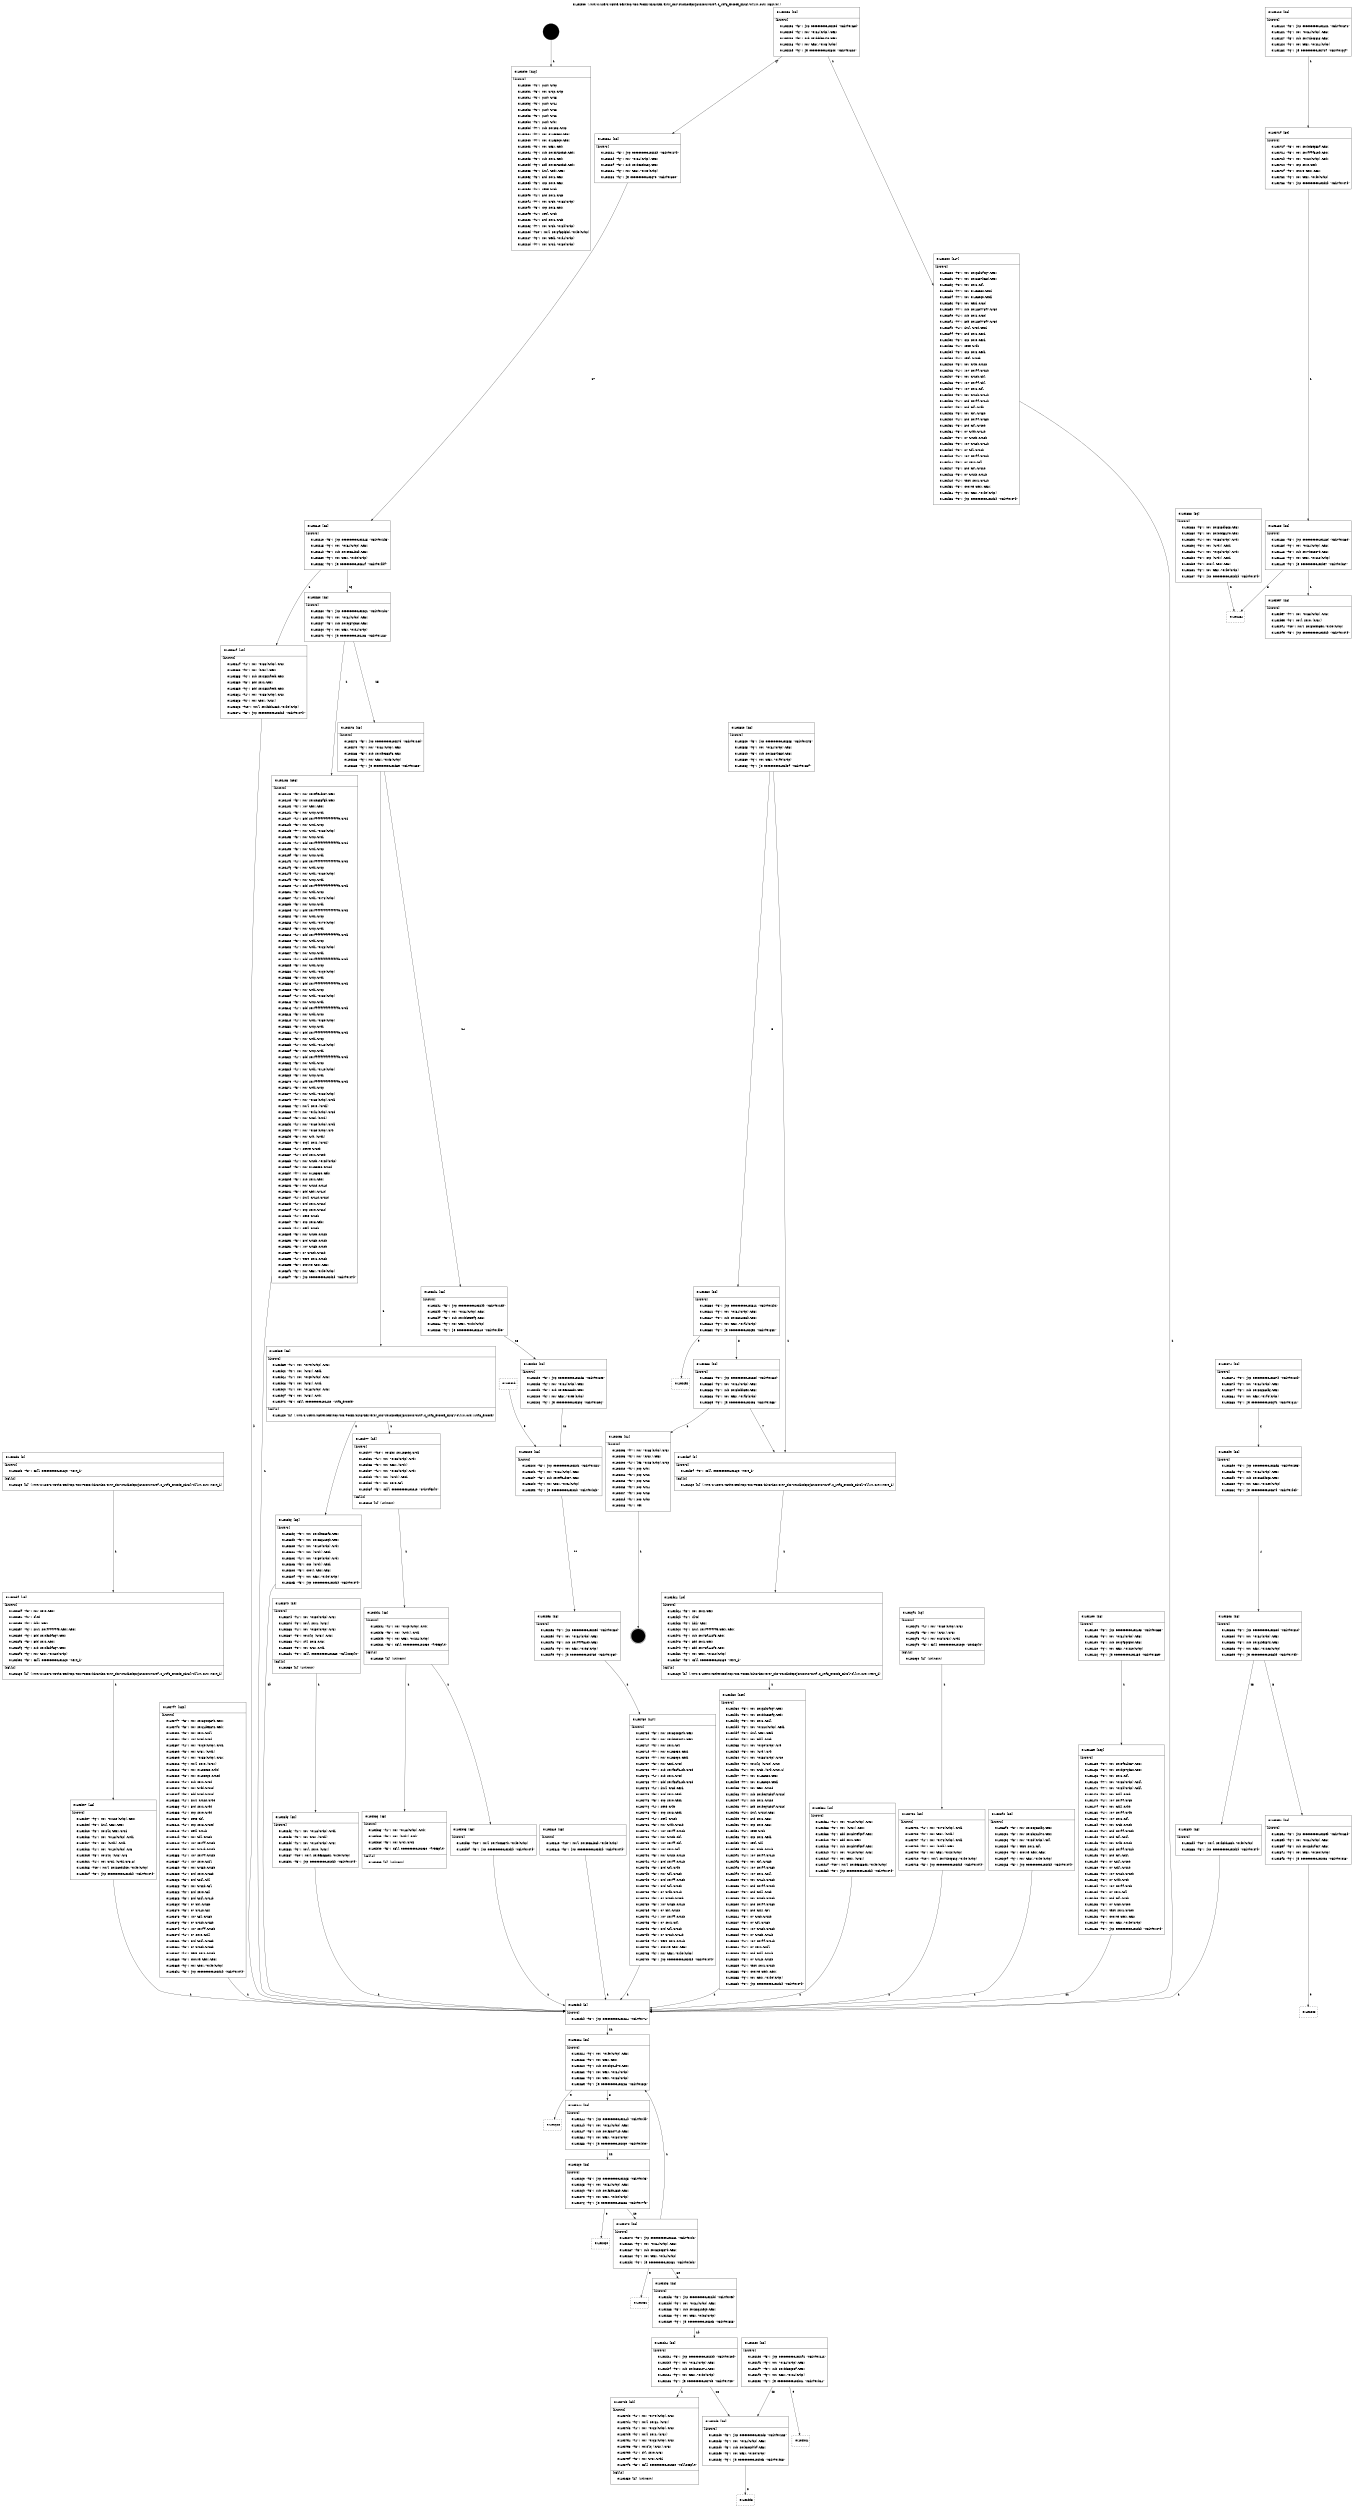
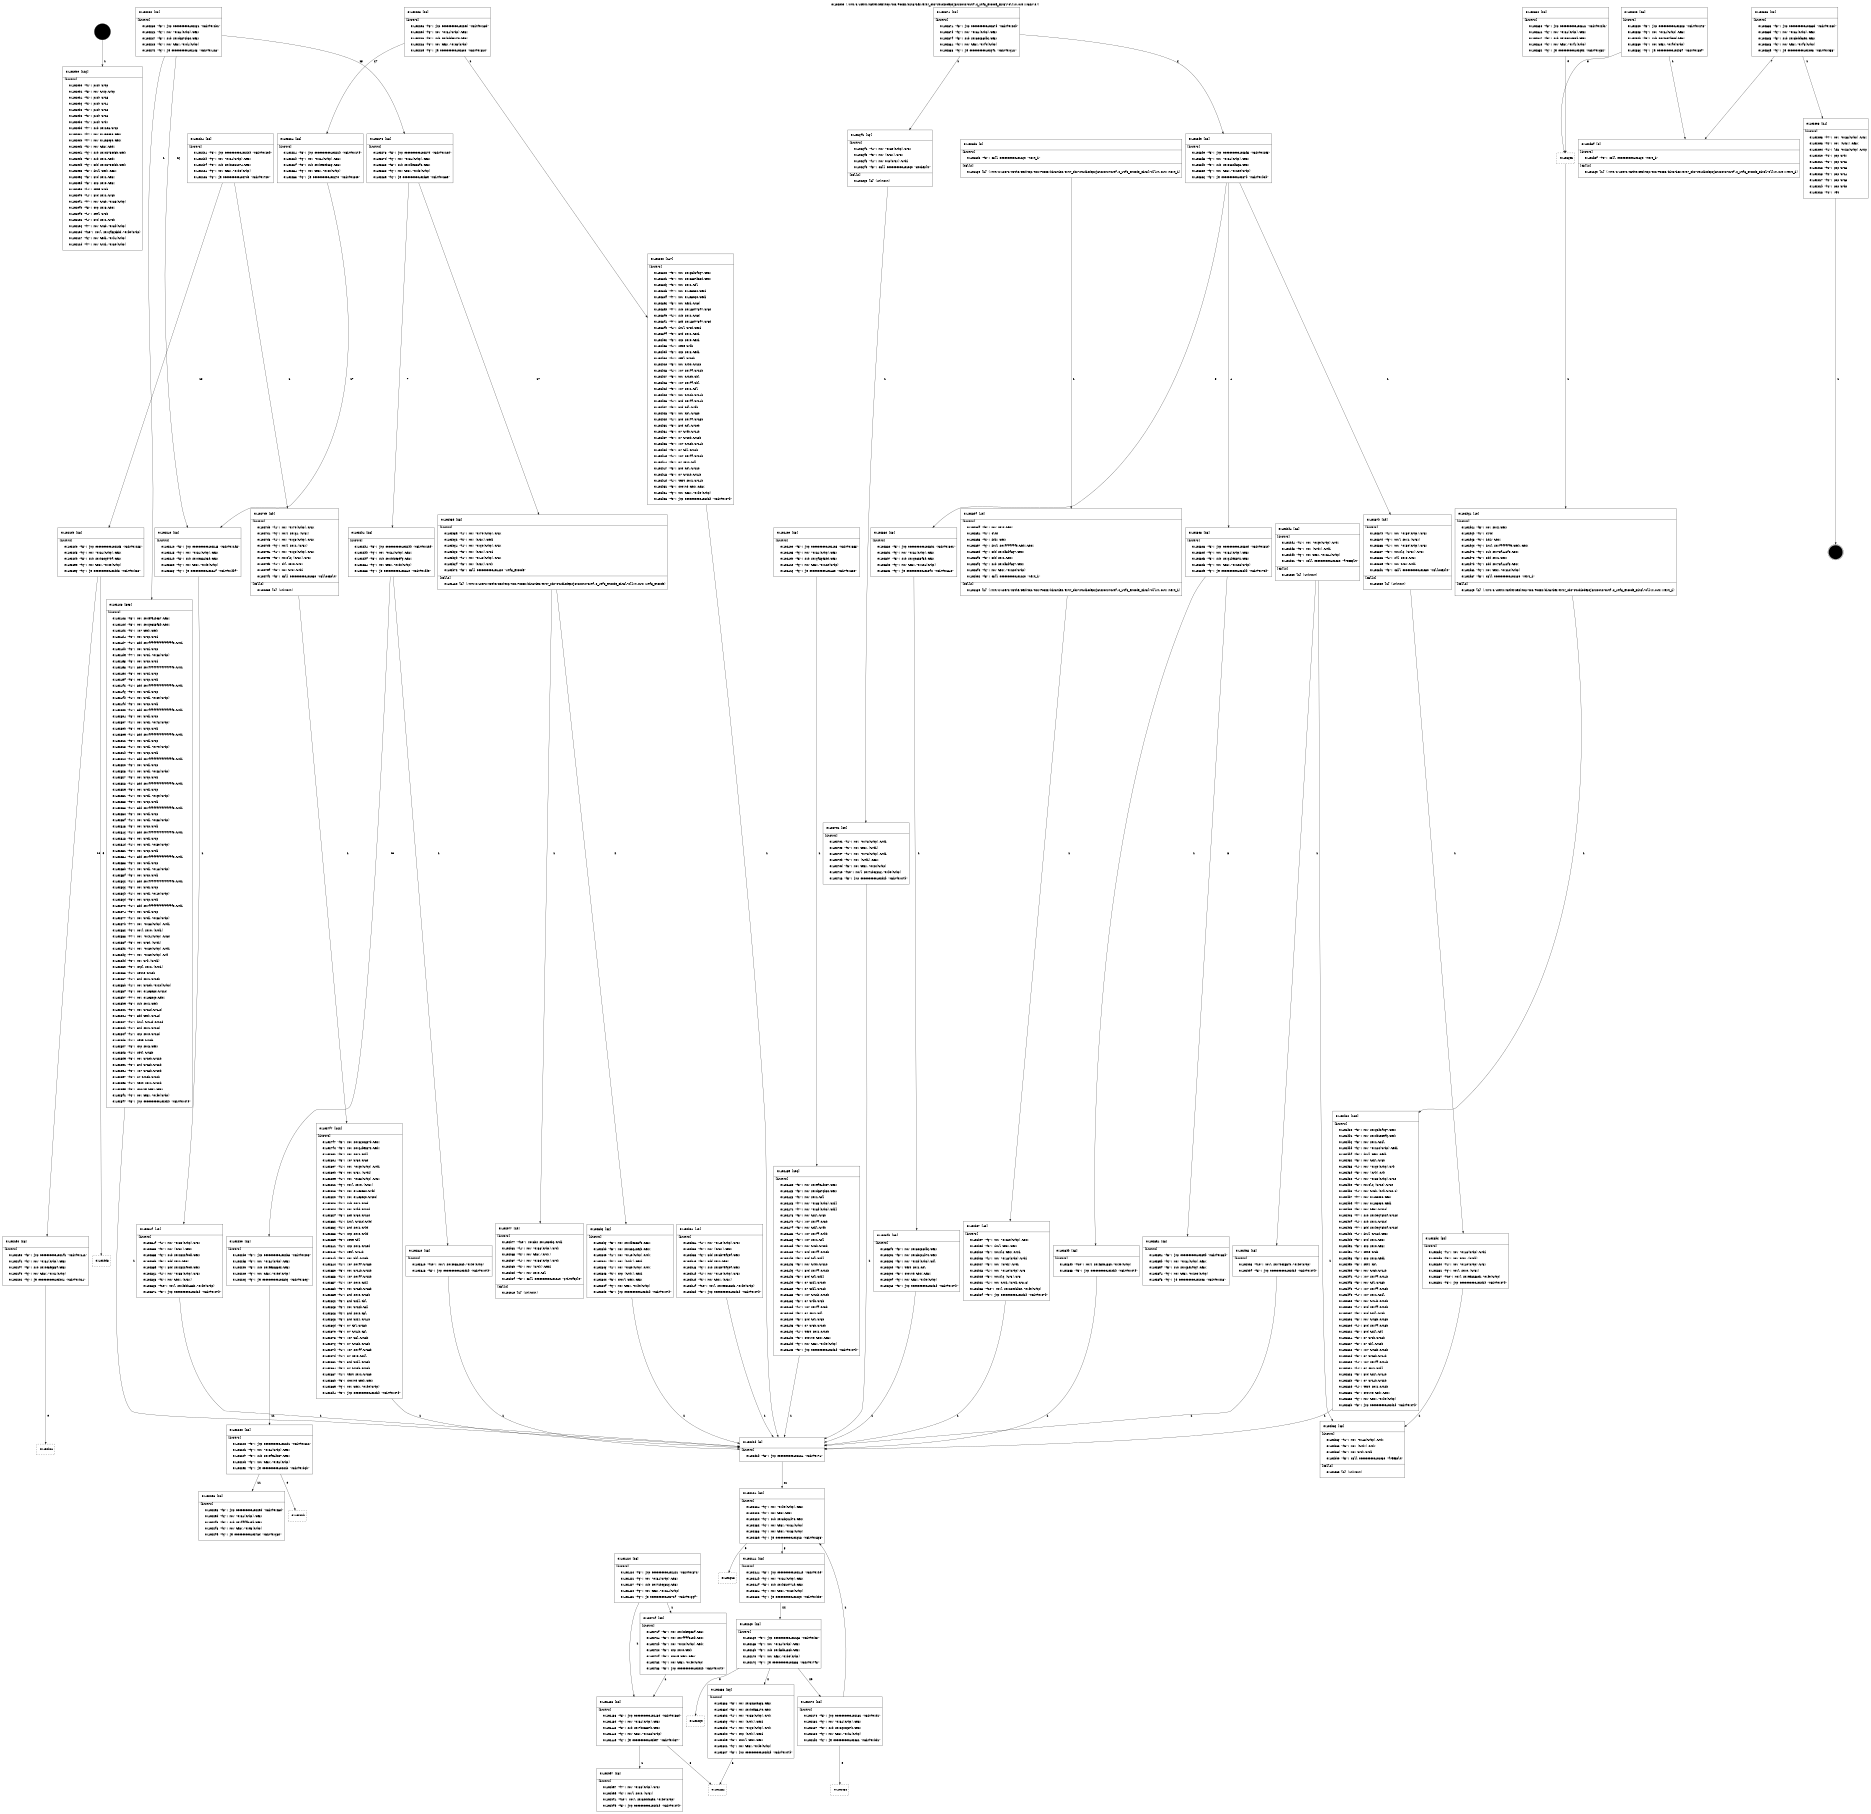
none -> (935, 92)
none -> (1315, 348)
none -> (914, 552)
(347, 580) -> (165, 292)
none -> (323, 859)
none -> (420, 910)
(754, 1028) -> (1567, 84)
(462, 1029) -> (407, 379)
(383, 1311) -> (537, 379)
(736, 1346) -> none
(518, 1419) -> (288, 1491)
(253, 1426) -> (320, 1416)
(779, 1540) -> (1566, 335)
(402, 1557) -> none
none -> (630, 1648)
none -> (767, 1675)
(268, 1685) -> (683, 1416)
(1251, 1685) -> (1193, 853)
(673, 1840) -> none
(1066, 1995) -> (790, 1416)
(394, 1999) -> (1446, 1362)
(1308, 2012) -> none
(694, 2303) -> none
(765, 2401) -> (69, 905)
